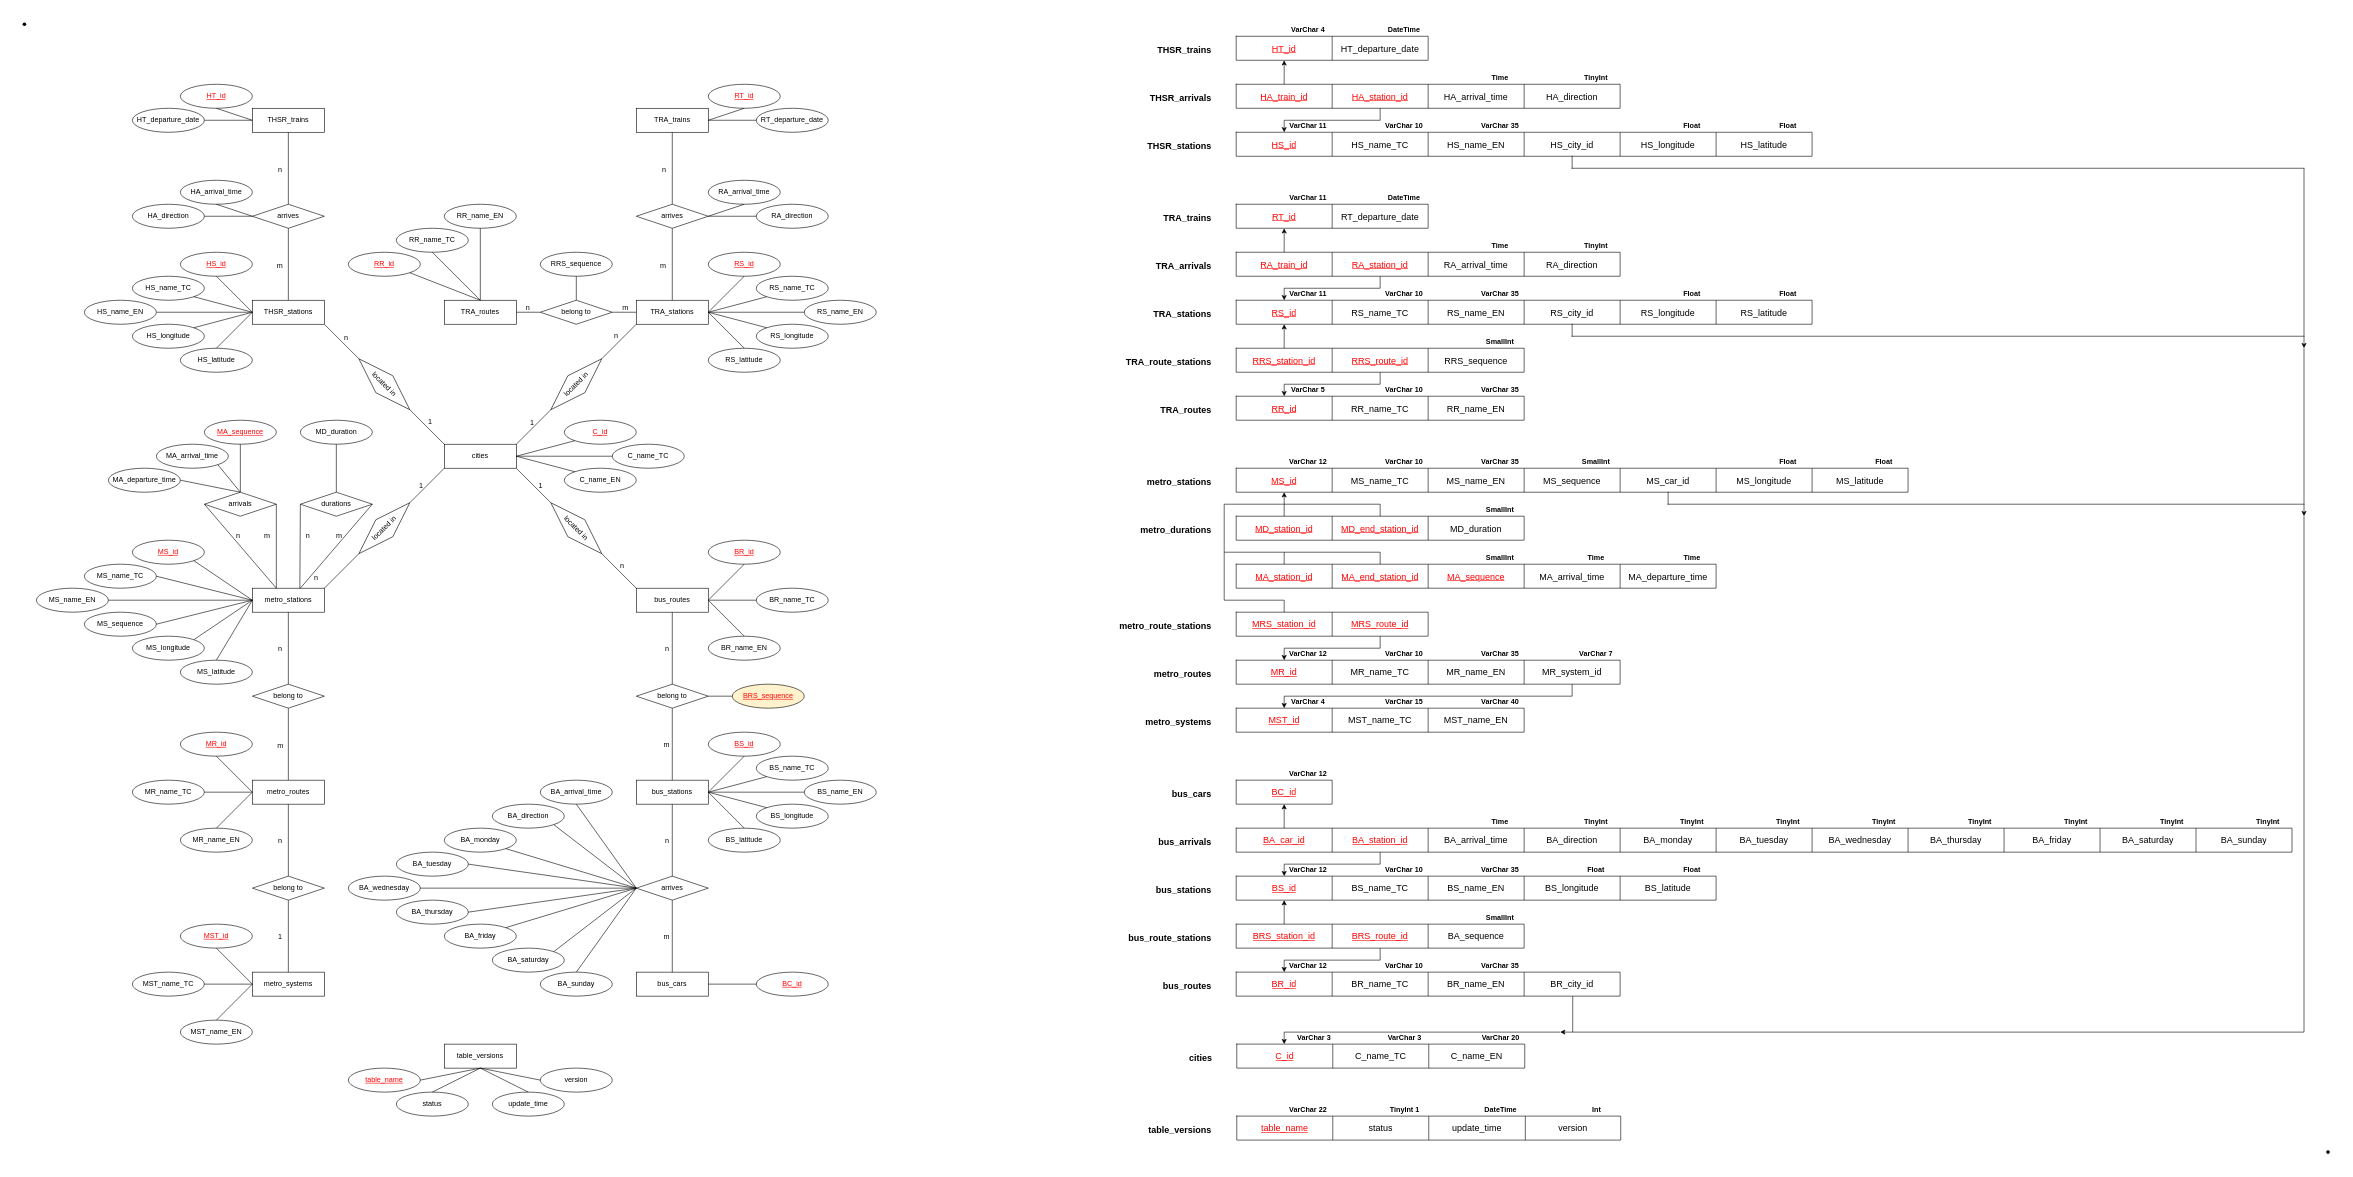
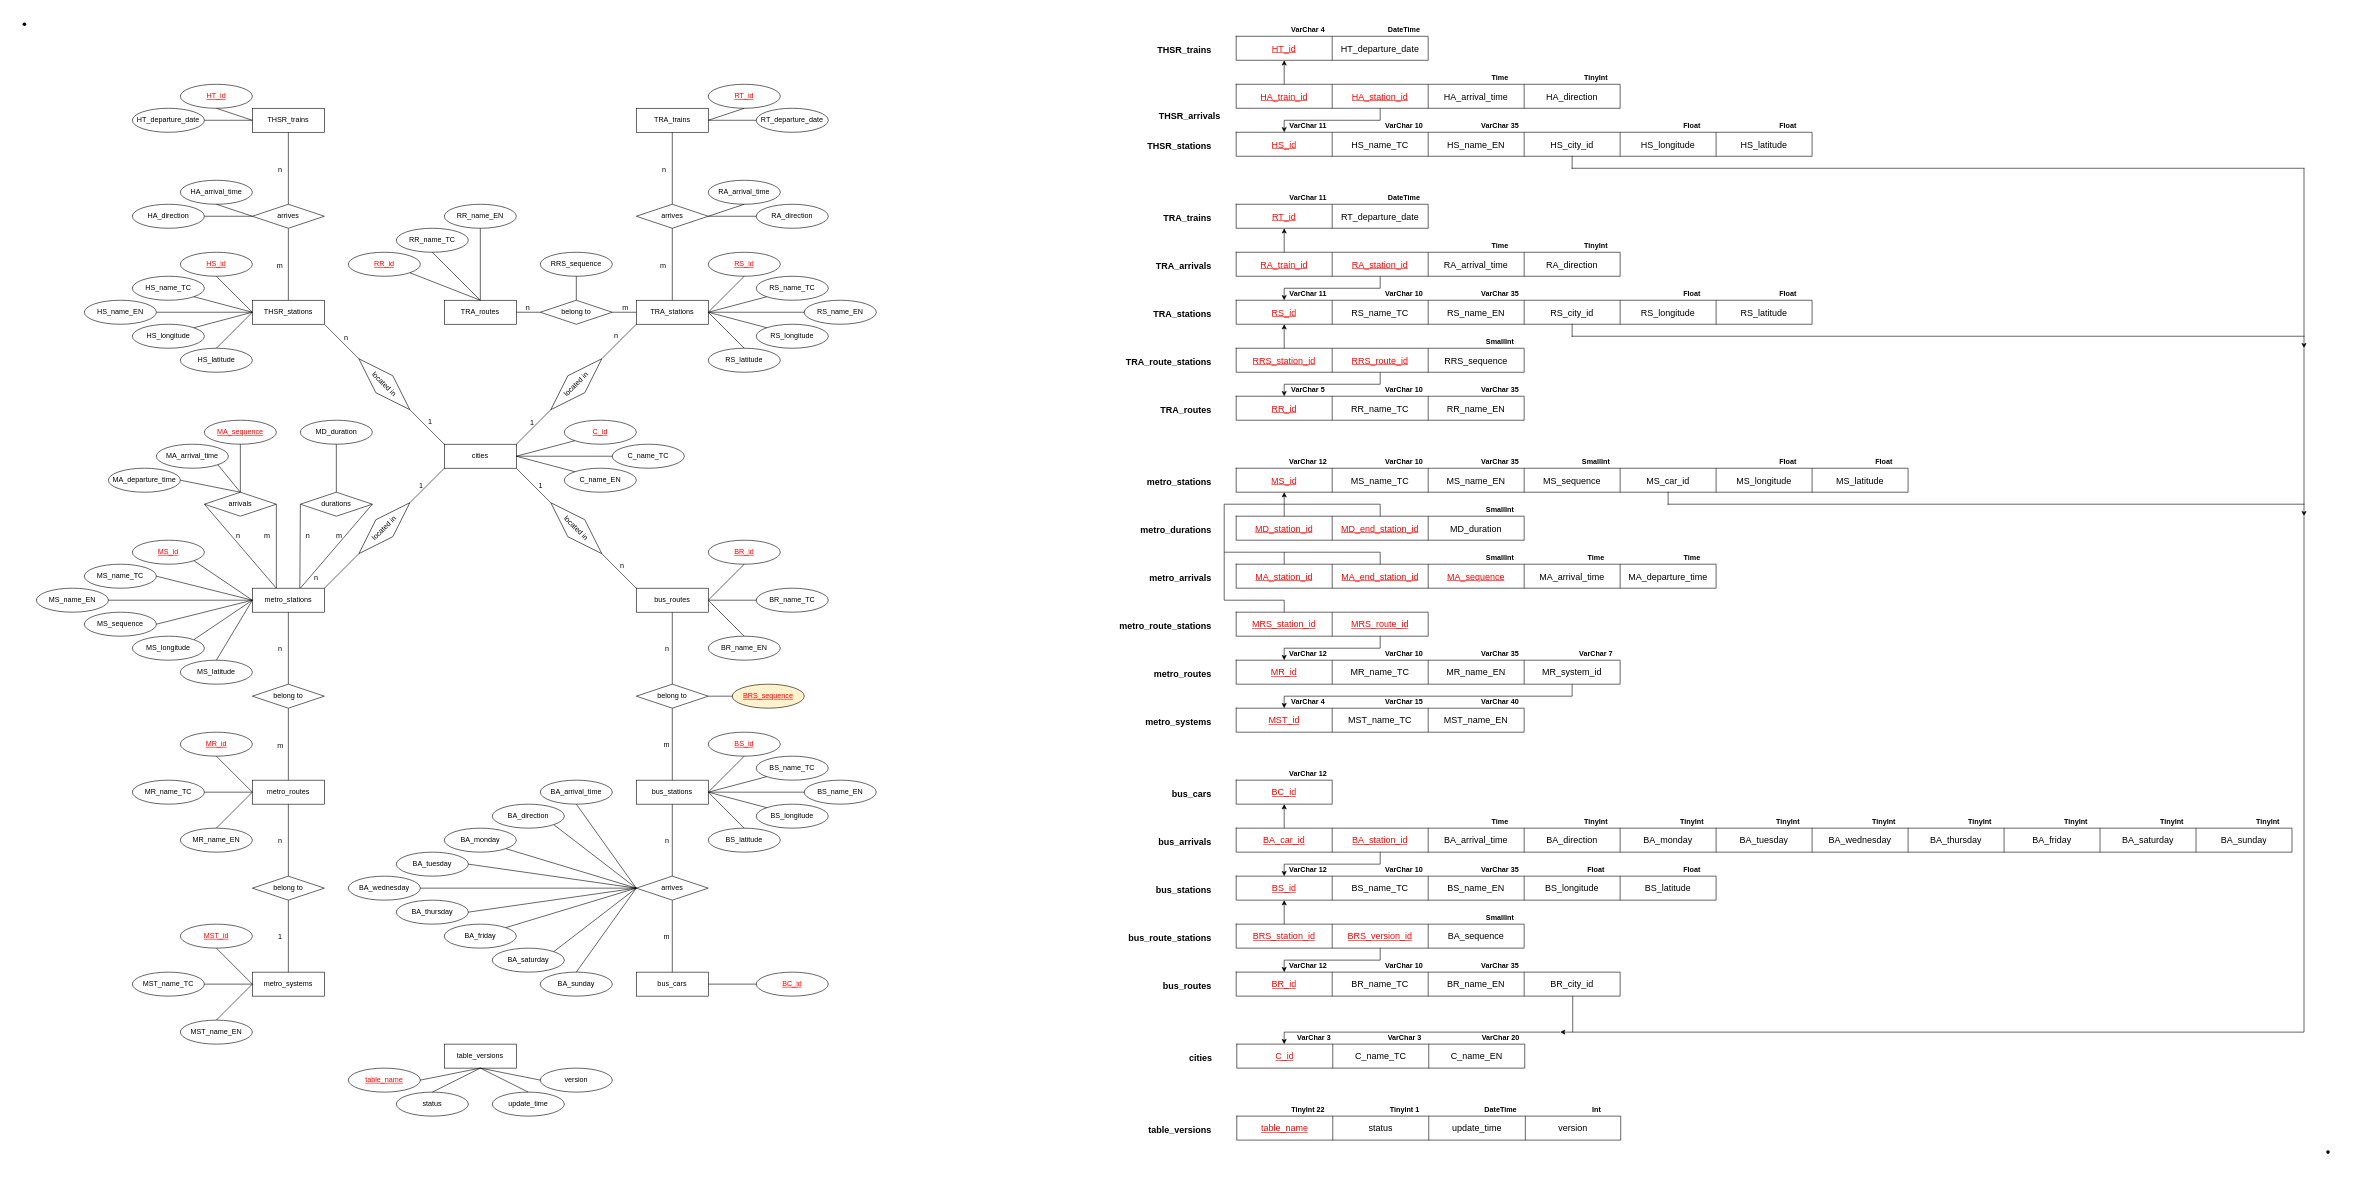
(1170, 96) -> (1179, 114)
none -> (1170, 576)
(1380, 936) -> (1380, 936)
(1308, 1110) -> (1308, 1110)
